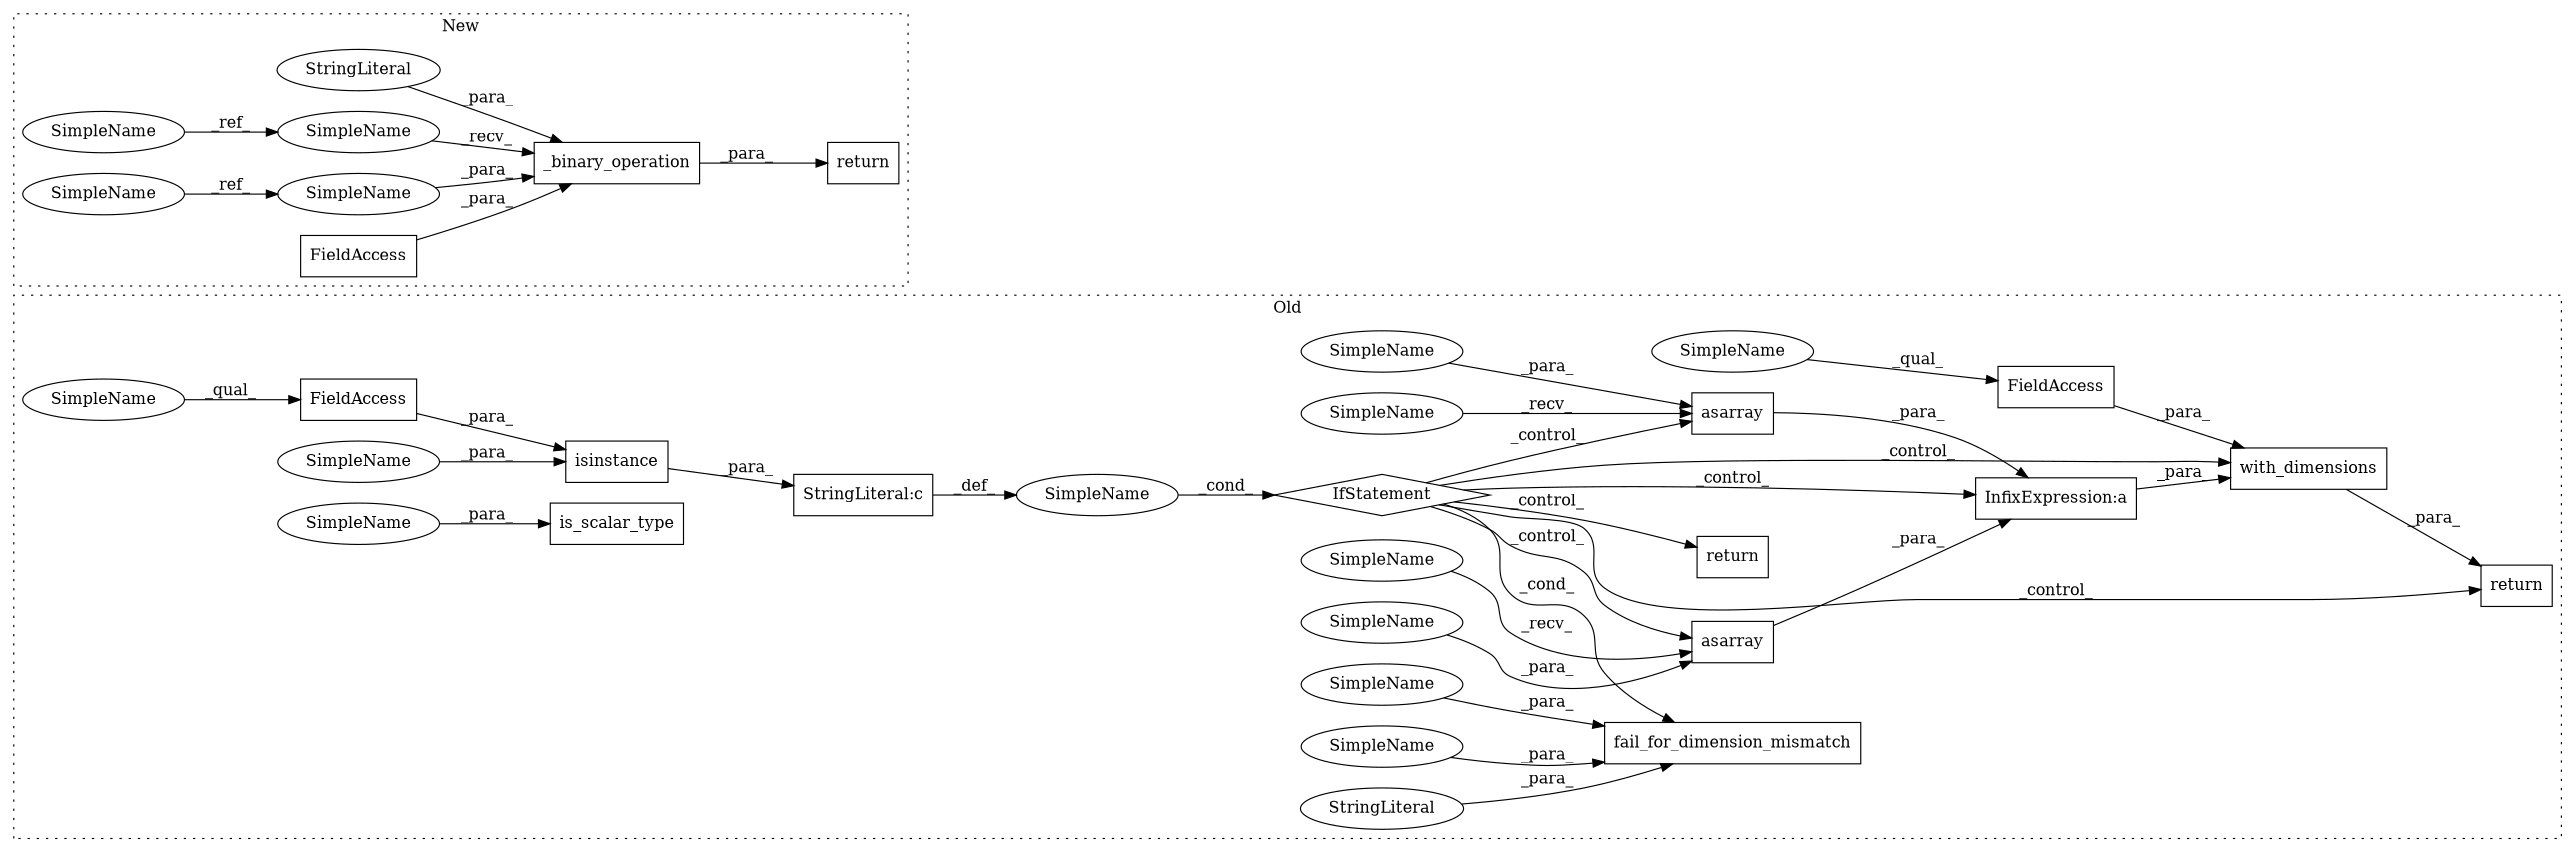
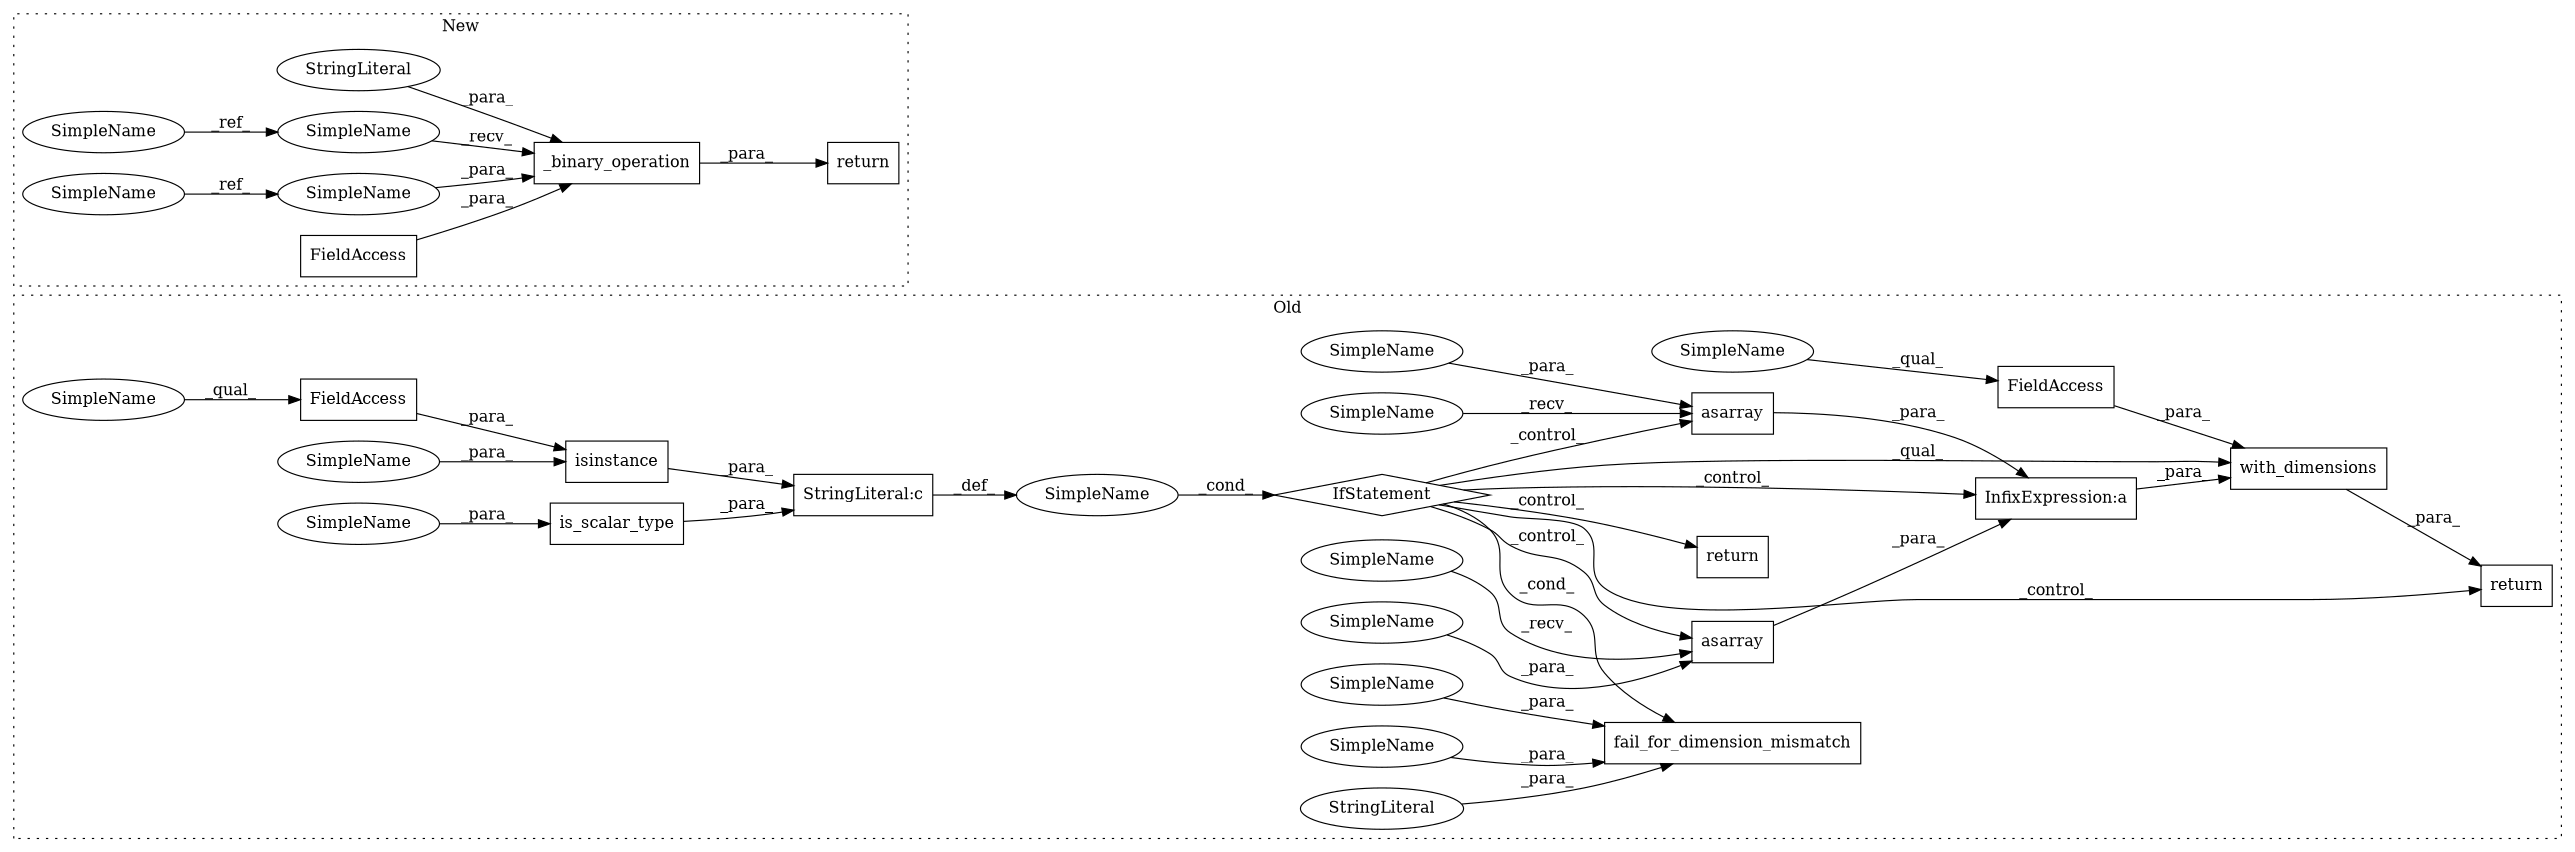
(1918, 452) -> (1918, 452)
none -> (733, 518)
